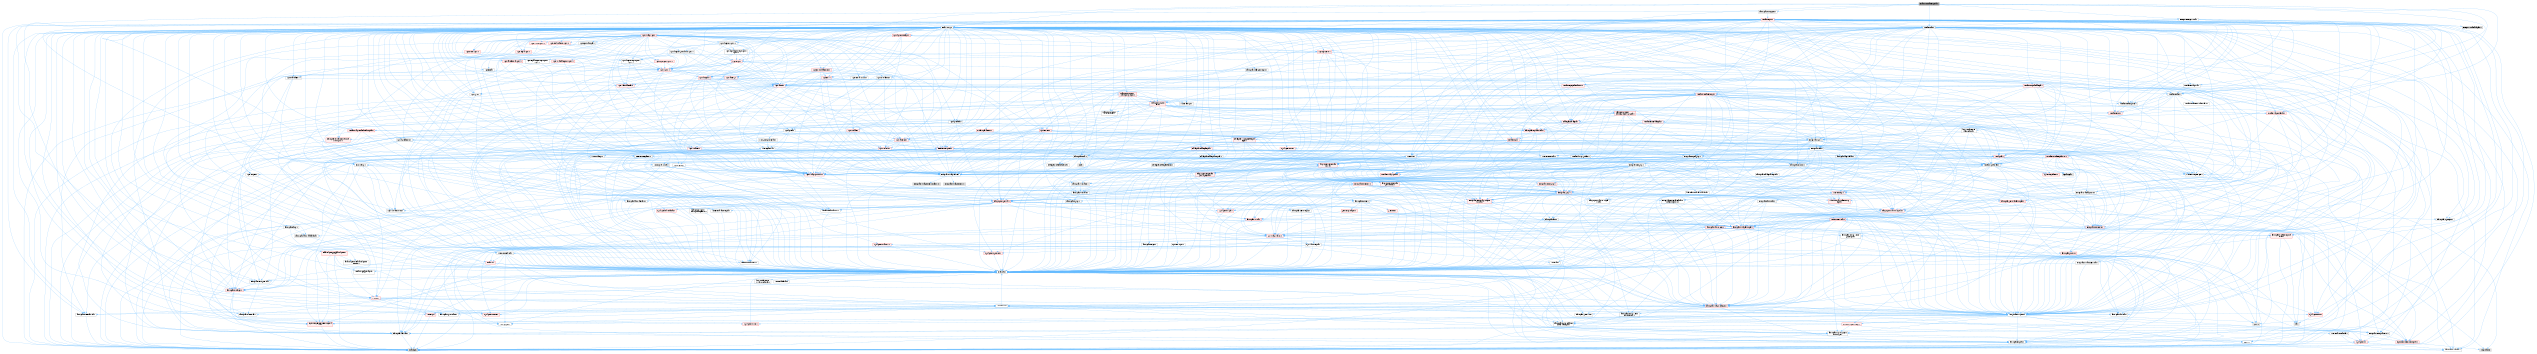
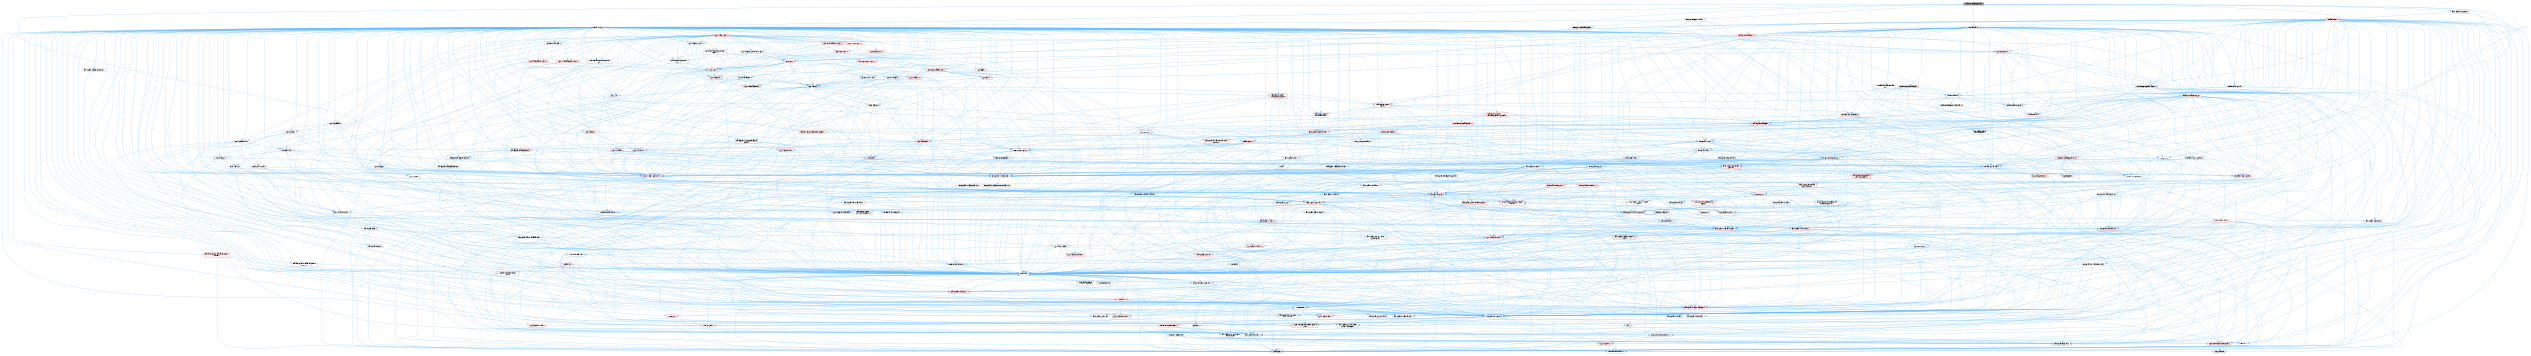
none -> (1885, 87)
(338, 140) -> (1216, 142)
